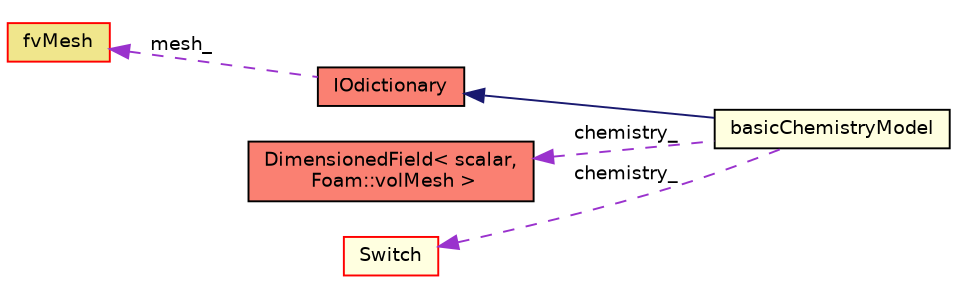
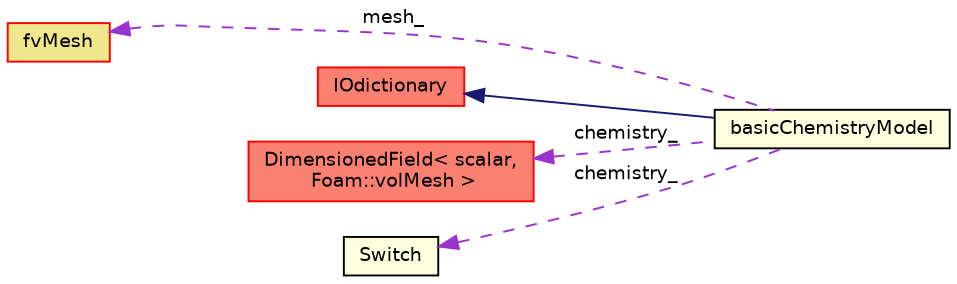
(223, 64) -> (456, 38)
(391, 87) -> (391, 87)
(391, 171) -> (391, 171)
(391, 256) -> (391, 256)
